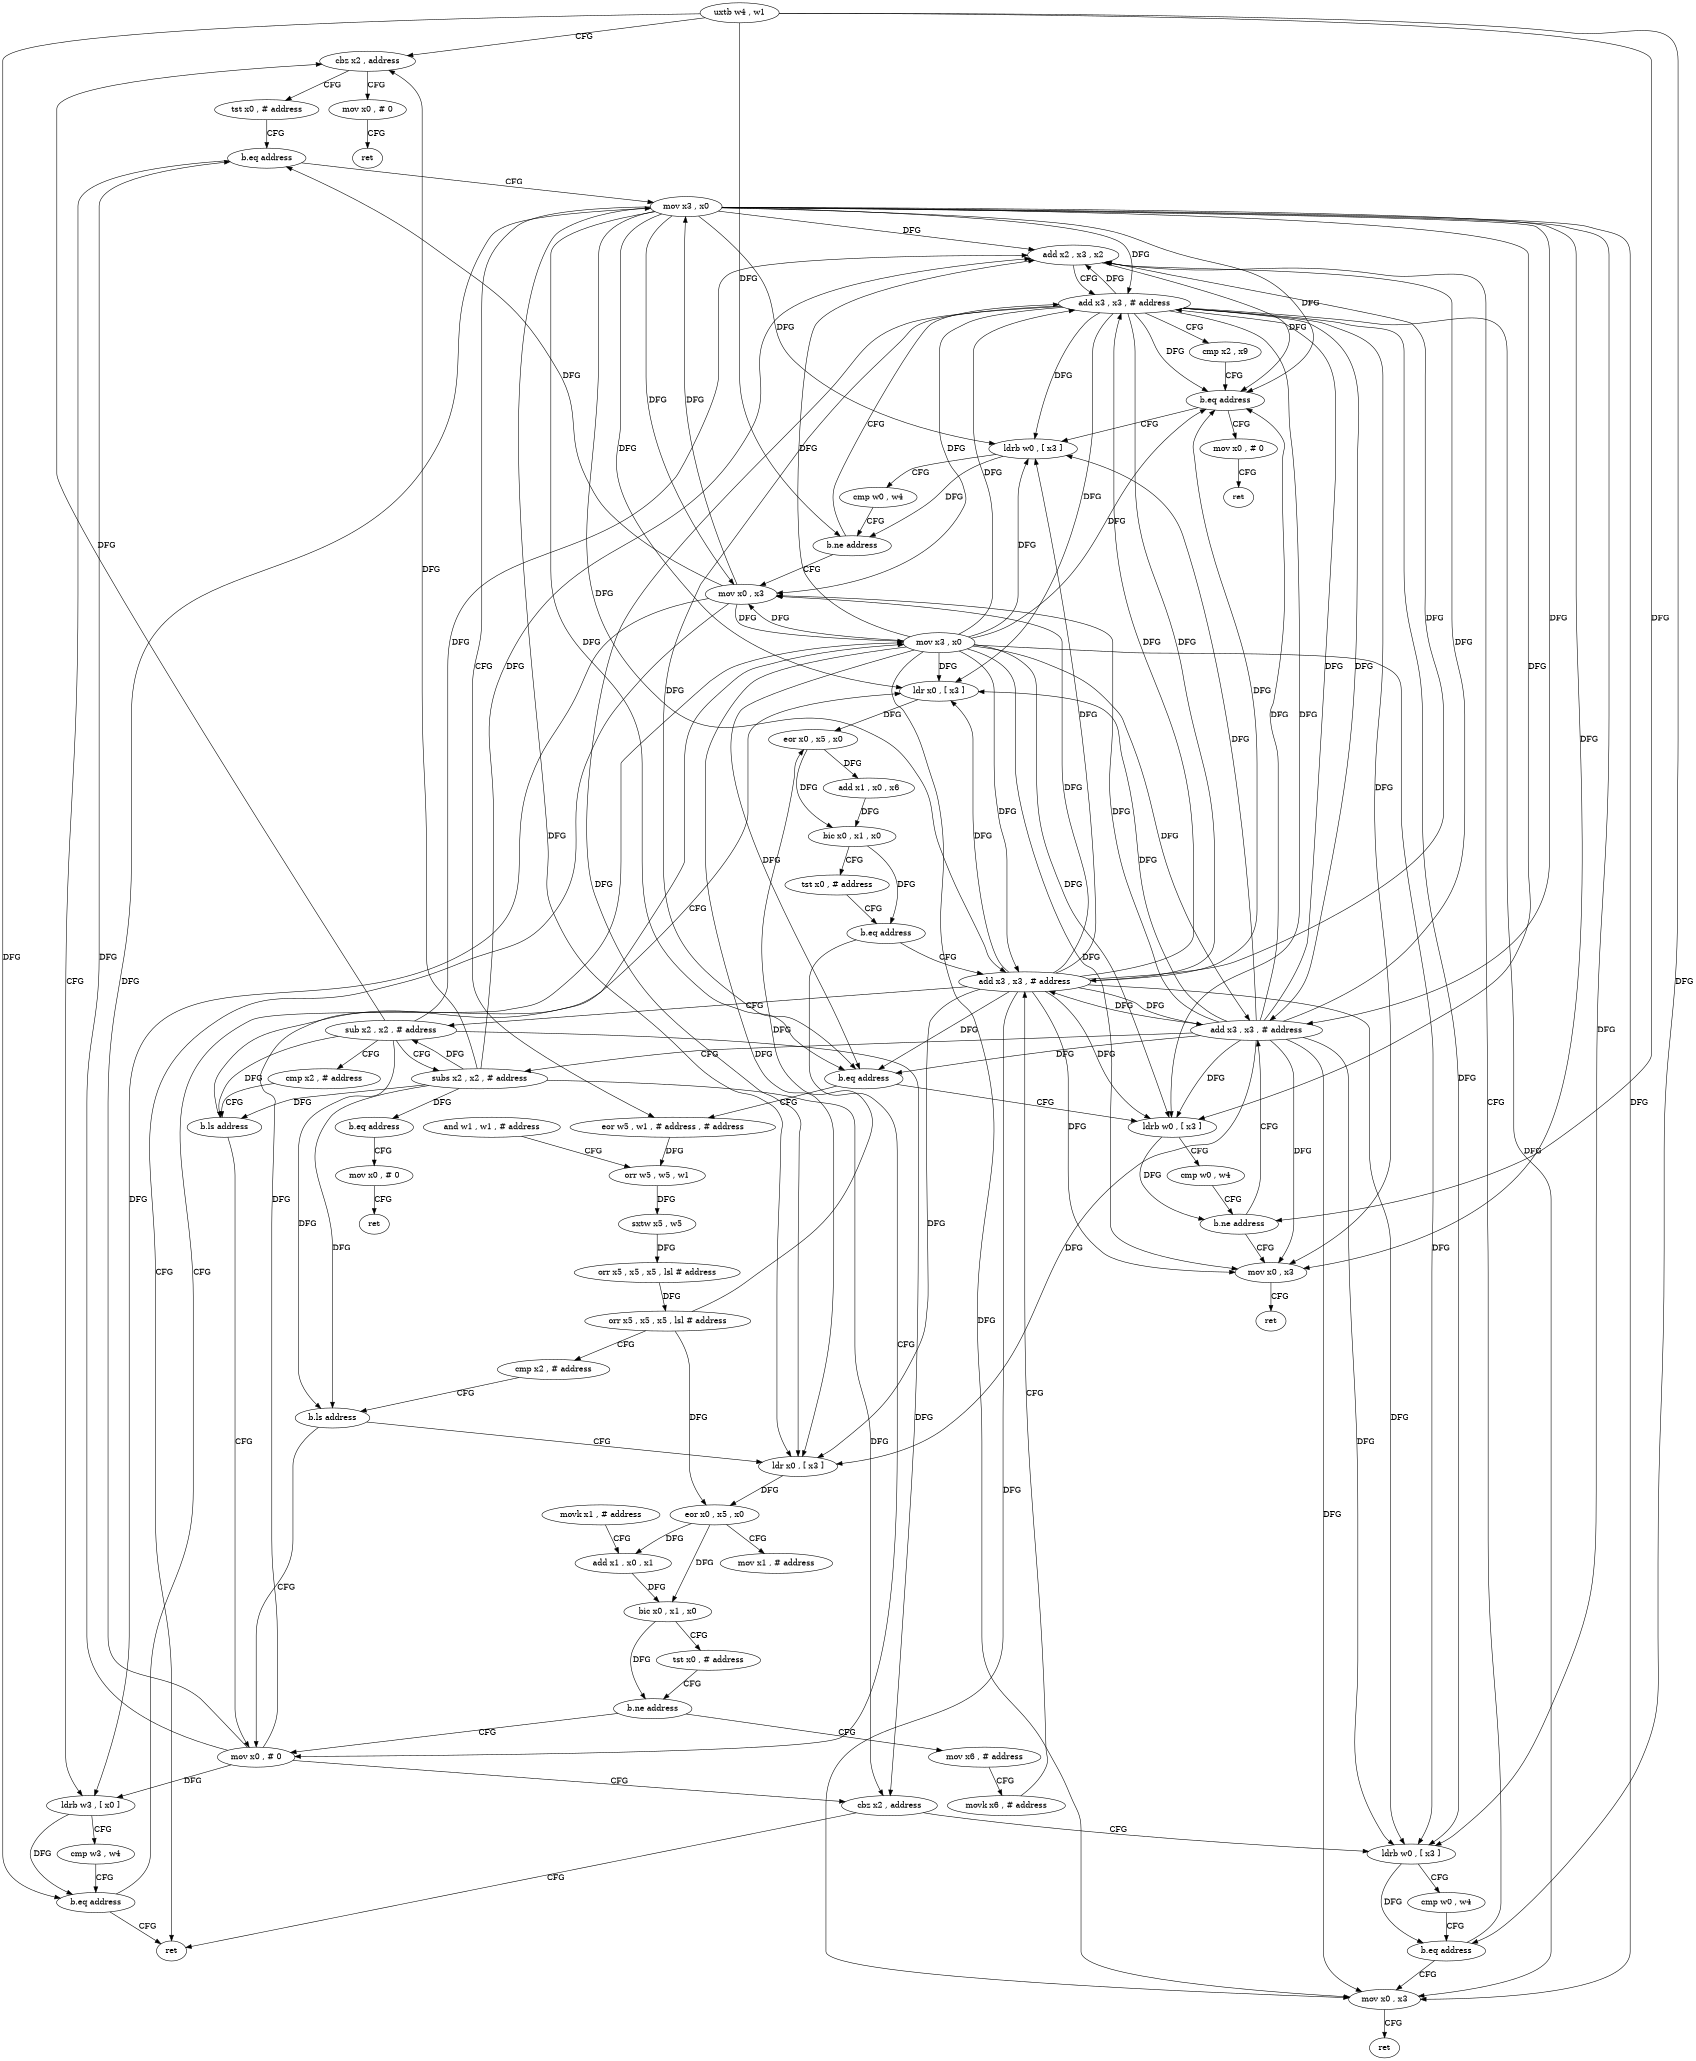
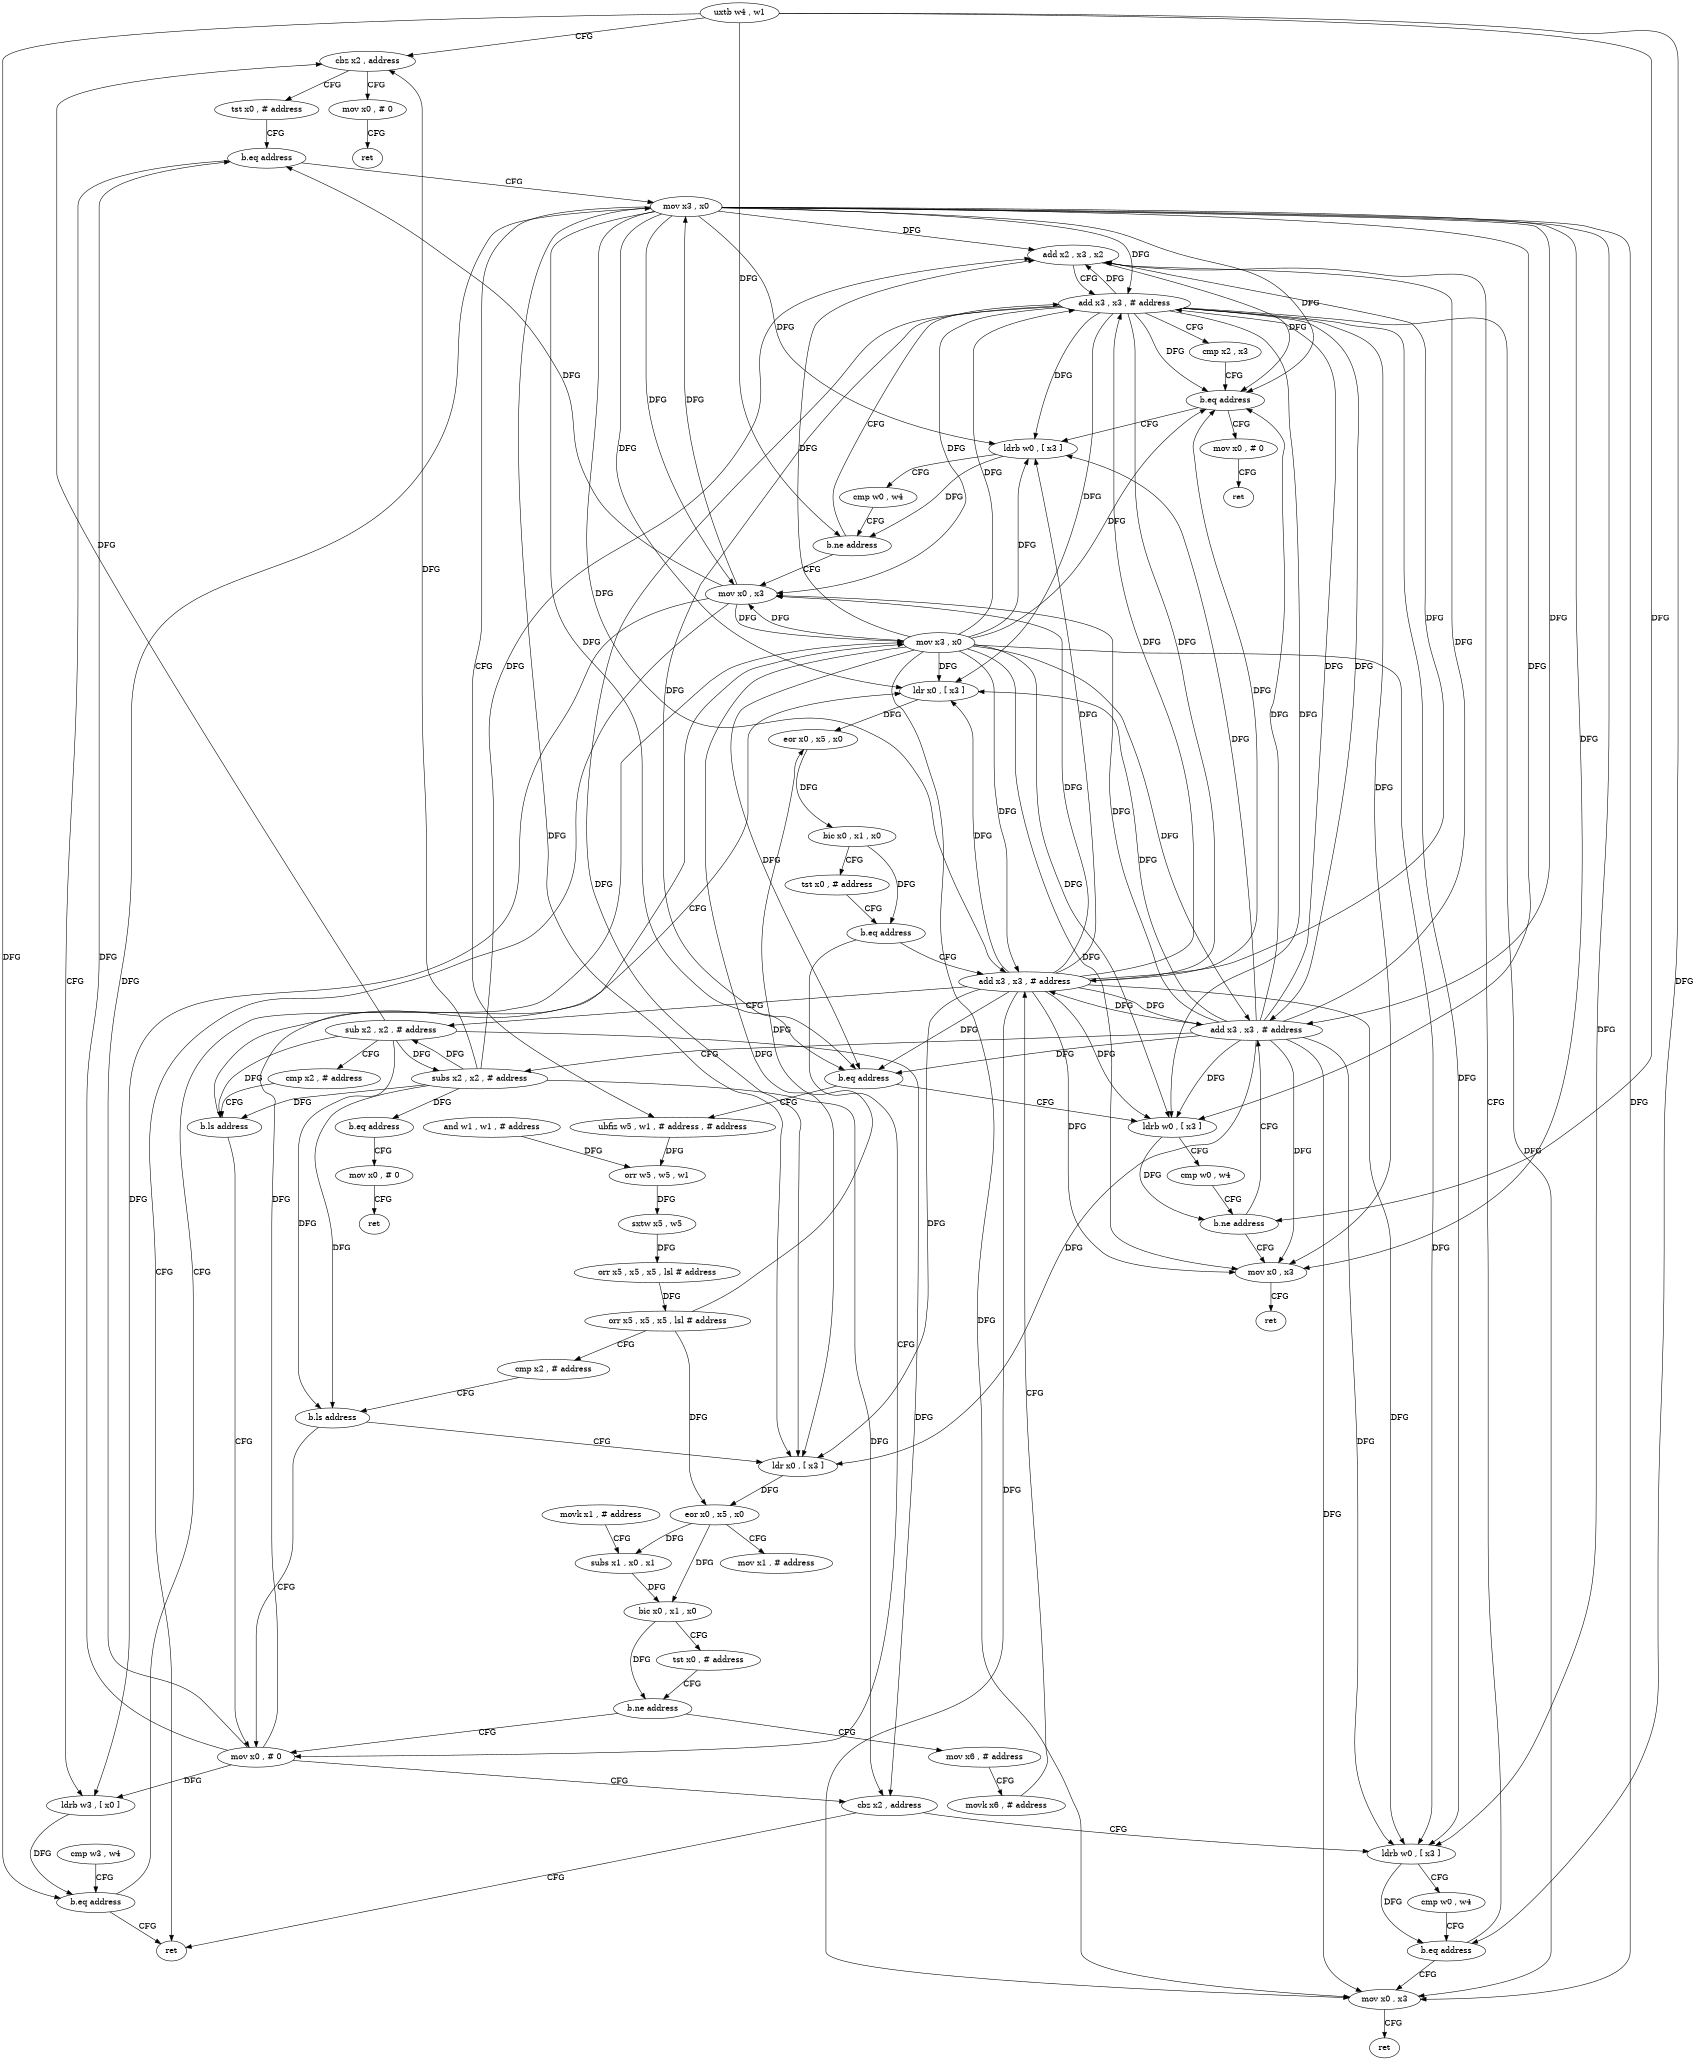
(1225, 352) -> (1225, 352)
(607, 529) -> none
(869, 788) -> none
(422, 1055) -> (422, 1055)
(673, 1127) -> (673, 1127)
(593, 1151) -> (593, 1151)
(623, 1563) -> (623, 1563)
(93, 1827) -> none
